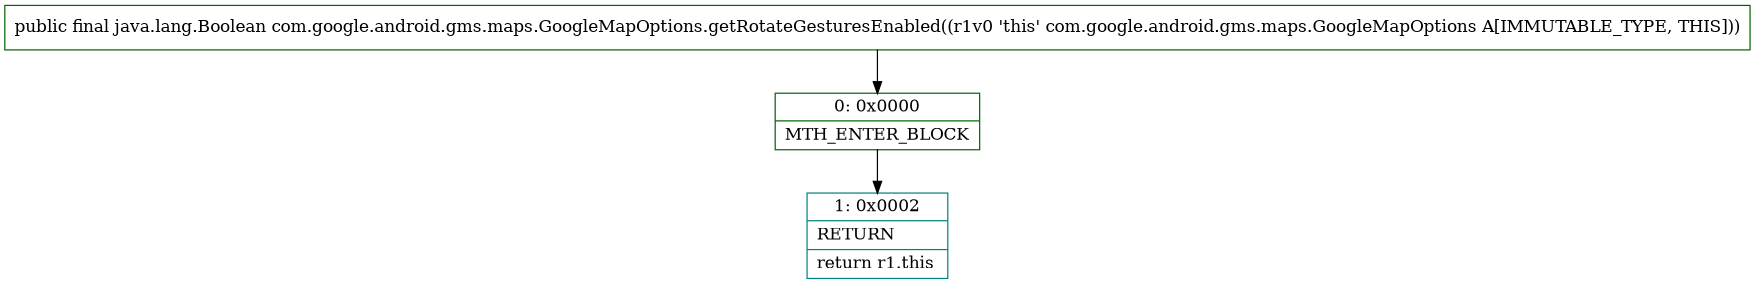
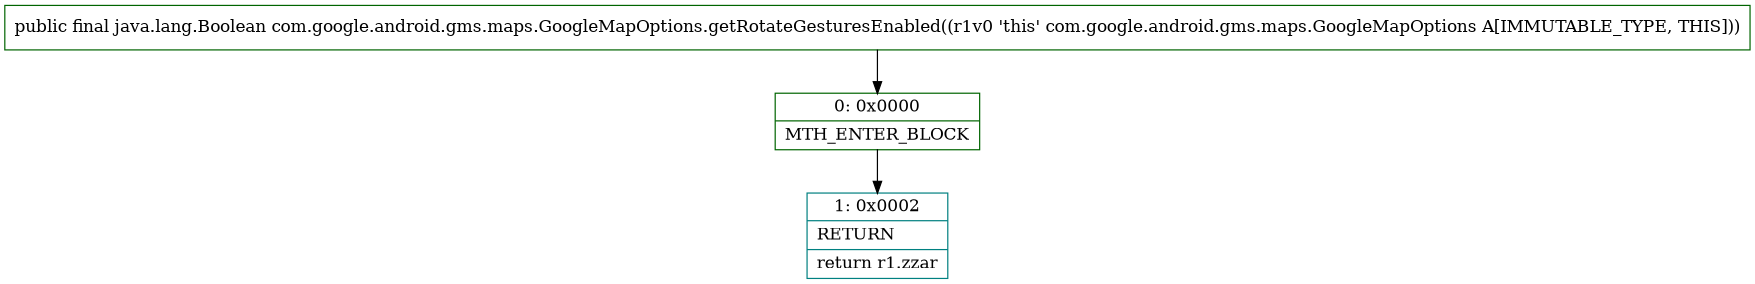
(876, 263) -> (877, 263)
